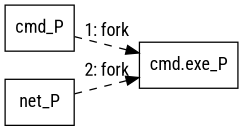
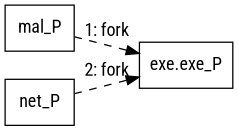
(40, 28) -> (40, 28)
(189, 65) -> (186, 65)
